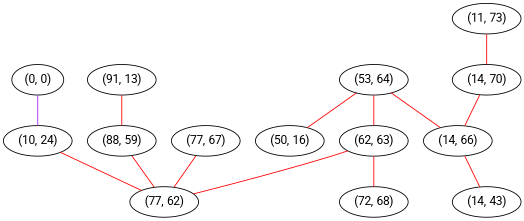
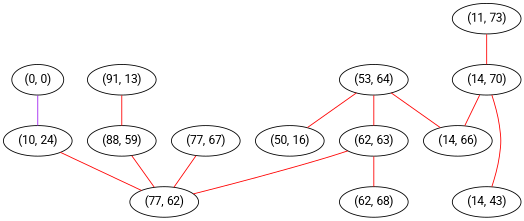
(472, 171) -> (501, 141)
(374, 202) -> (374, 202)
